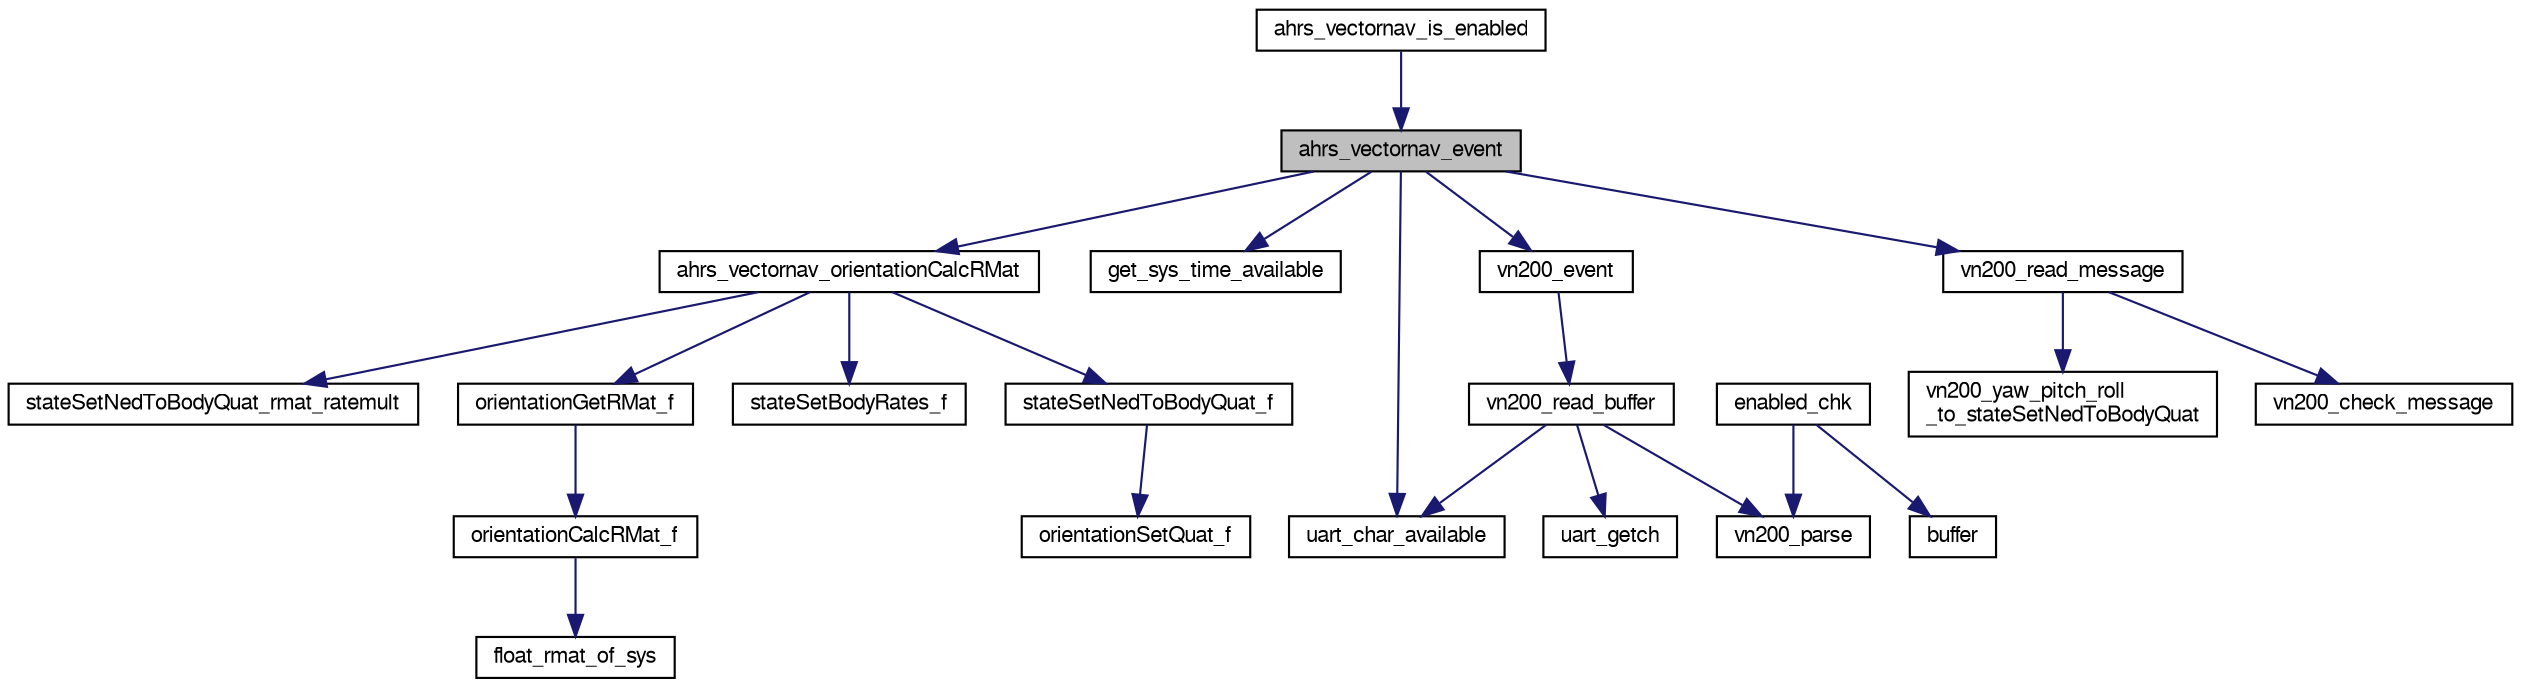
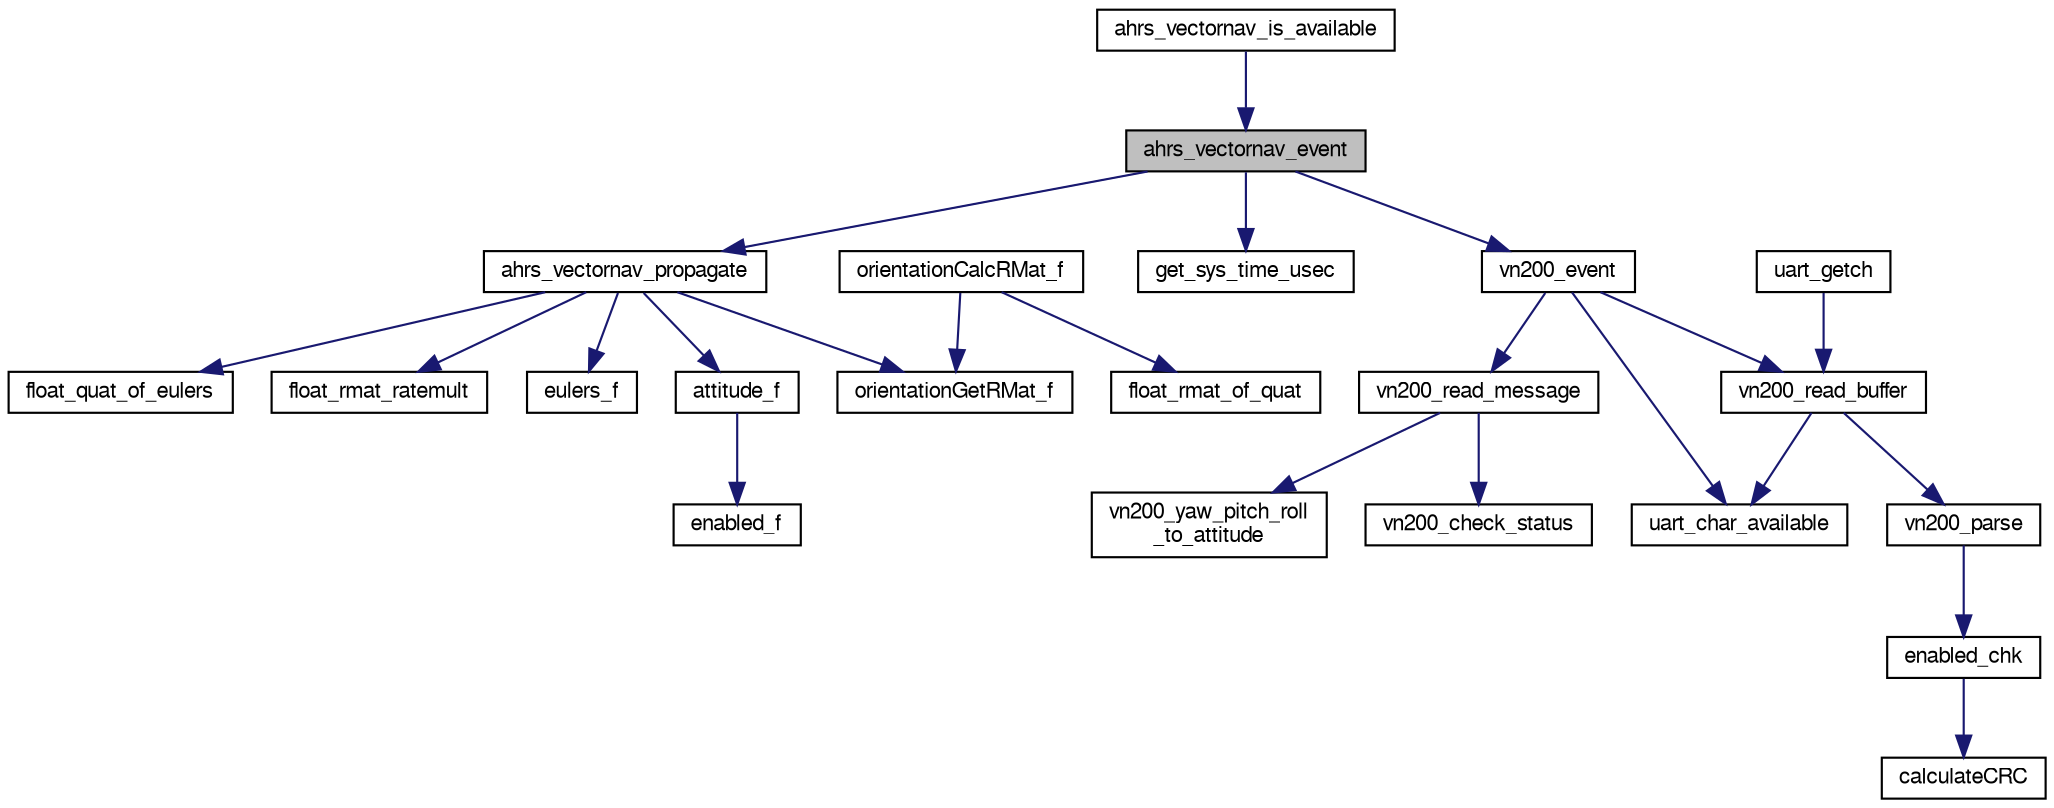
(1401, 30) -> (1246, 30)
(1721, 209) -> (1525, 323)
(849, 272) -> (625, 272)
(1216, 272) -> (1246, 272)
(1399, 332) -> (1643, 389)
none -> (121, 392)
(213, 404) -> (379, 392)
(849, 404) -> (582, 392)
(1149, 404) -> (737, 392)
(2063, 404) -> (1209, 525)
(2384, 404) -> (1479, 525)
(576, 460) -> (959, 321)
(1588, 460) -> (1824, 321)
(1793, 460) -> (1964, 580)
(1136, 537) -> (737, 525)
(1953, 537) -> (1964, 778)
(576, 657) -> (1216, 392)
